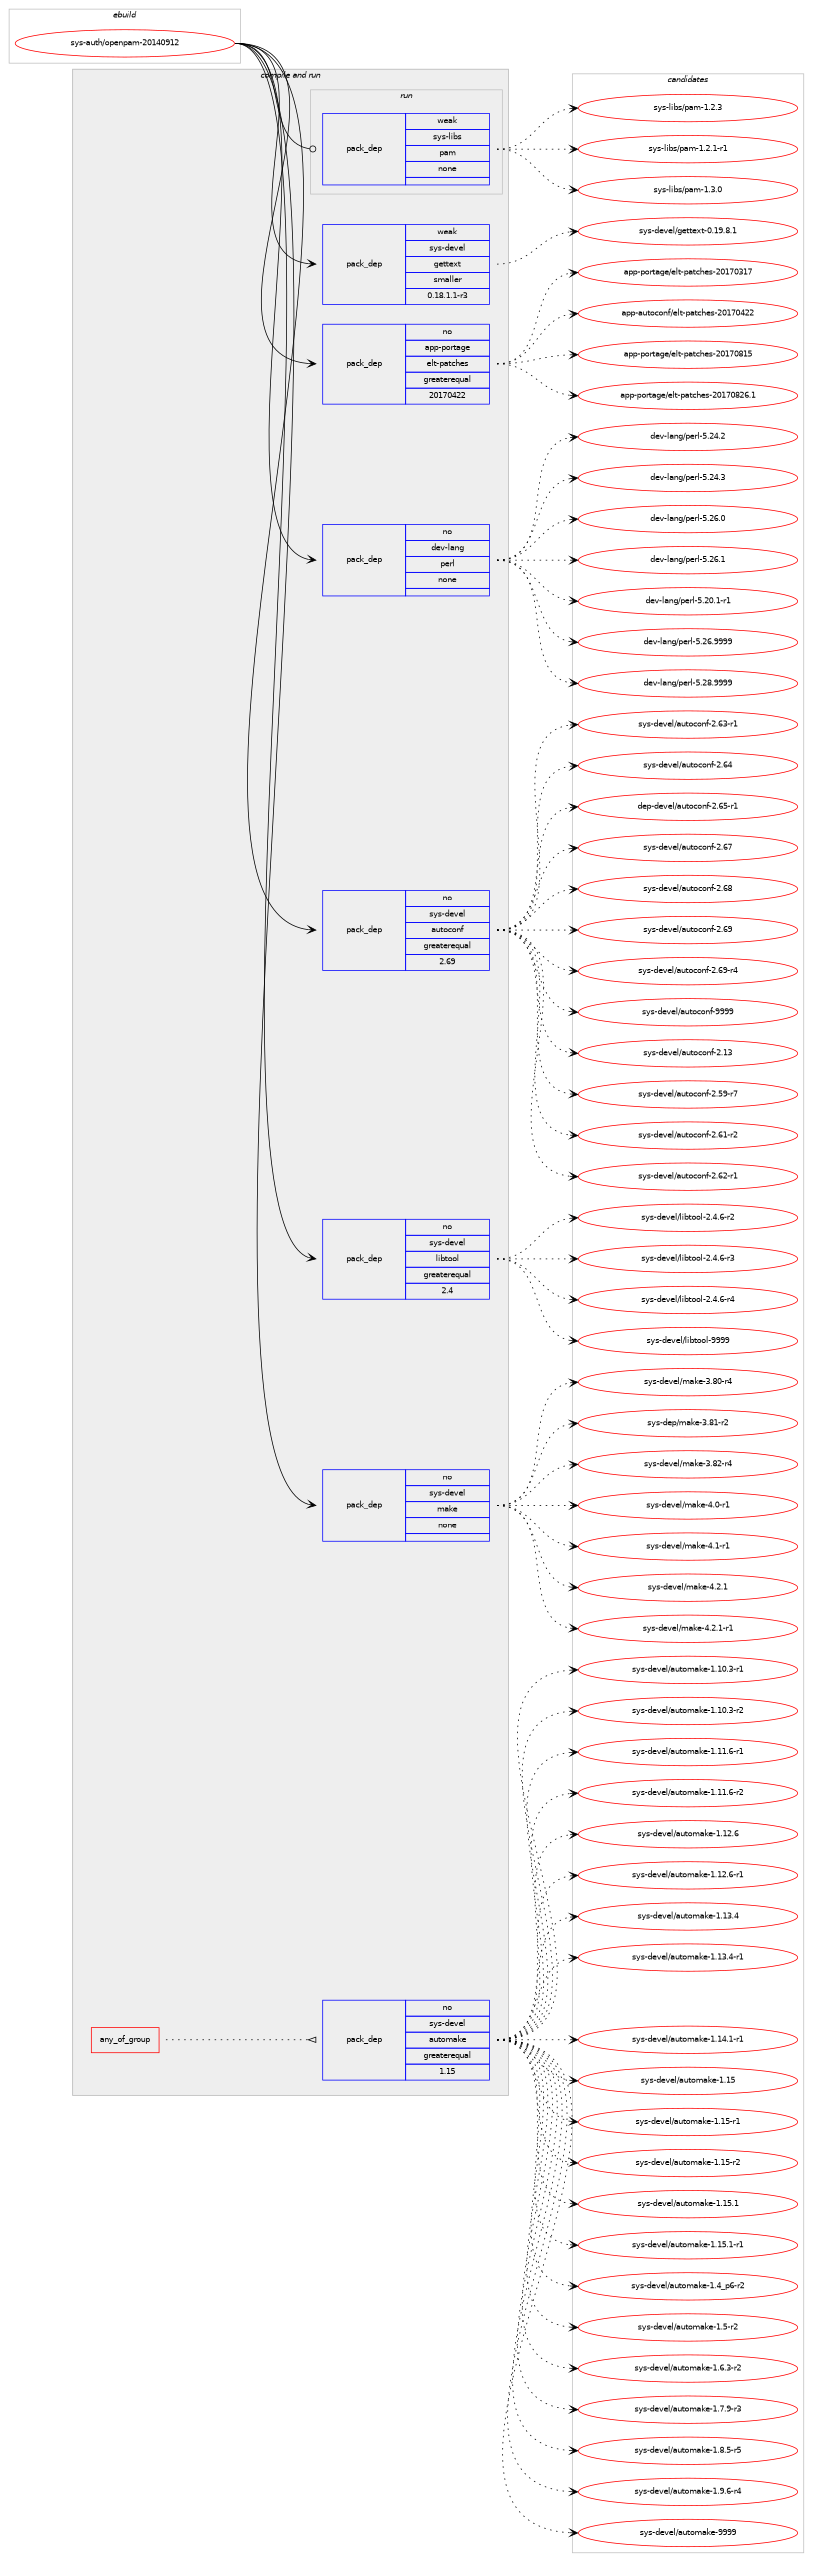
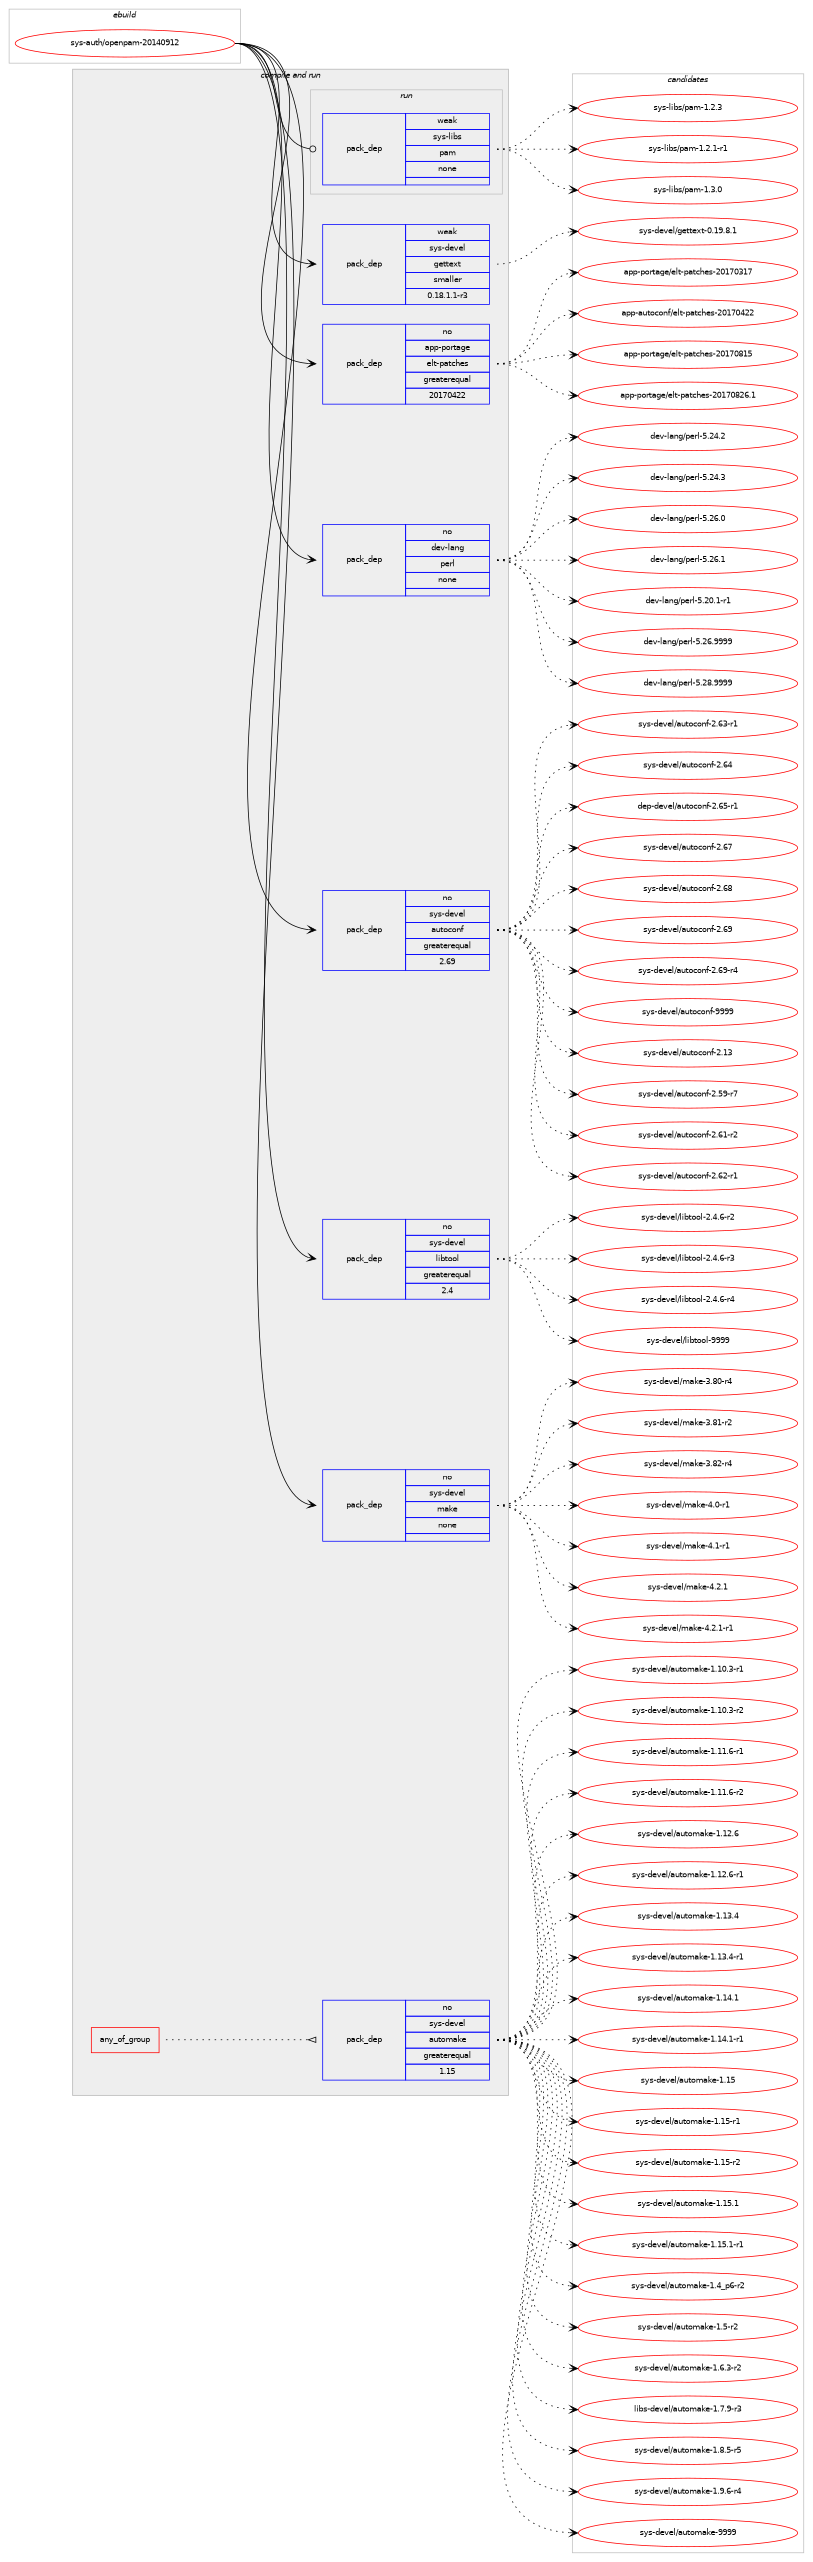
(688, 1423) -> (688, 1423)
none -> (688, 1999)
(688, 2410) -> (688, 2410)
